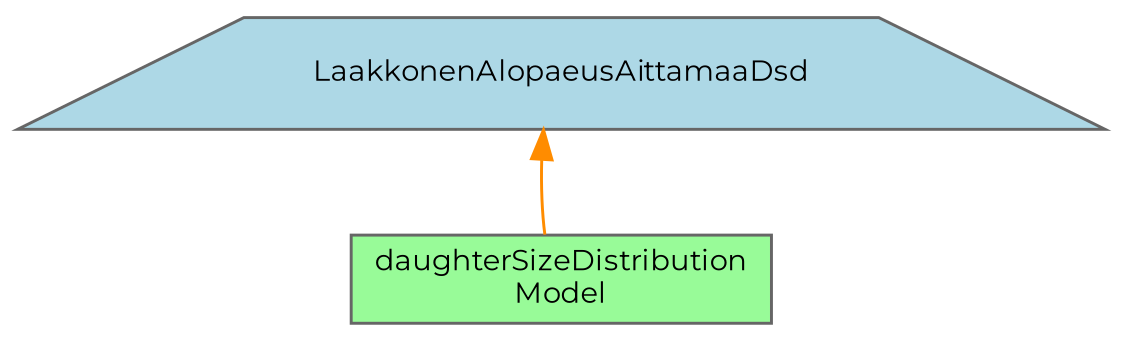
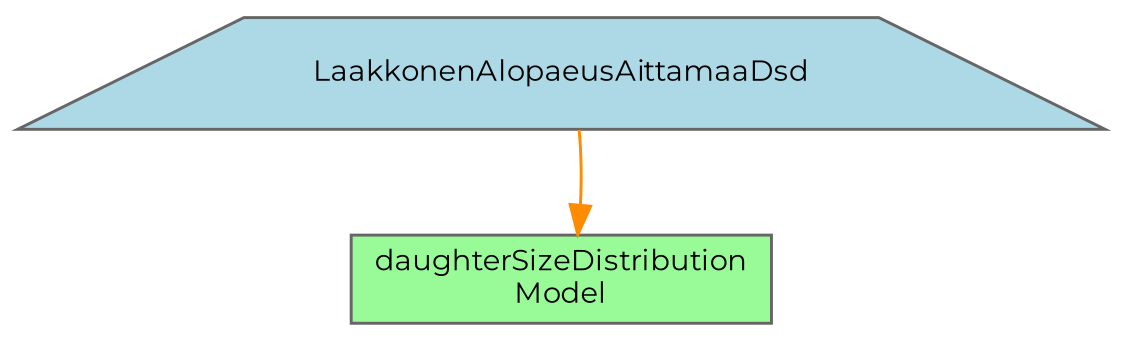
(542, 197) -> (581, 168)
